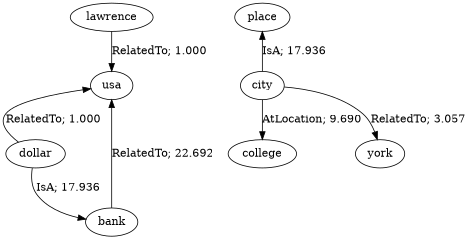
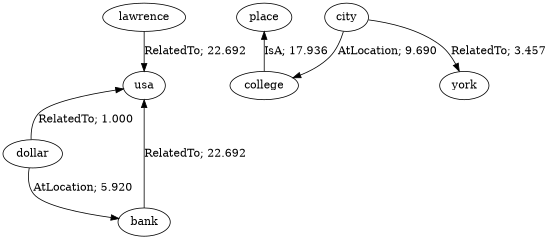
(159, 51) -> (195, 51)
(262, 55) -> (264, 55)
(418, 120) -> (498, 51)
(69, 188) -> (83, 188)
